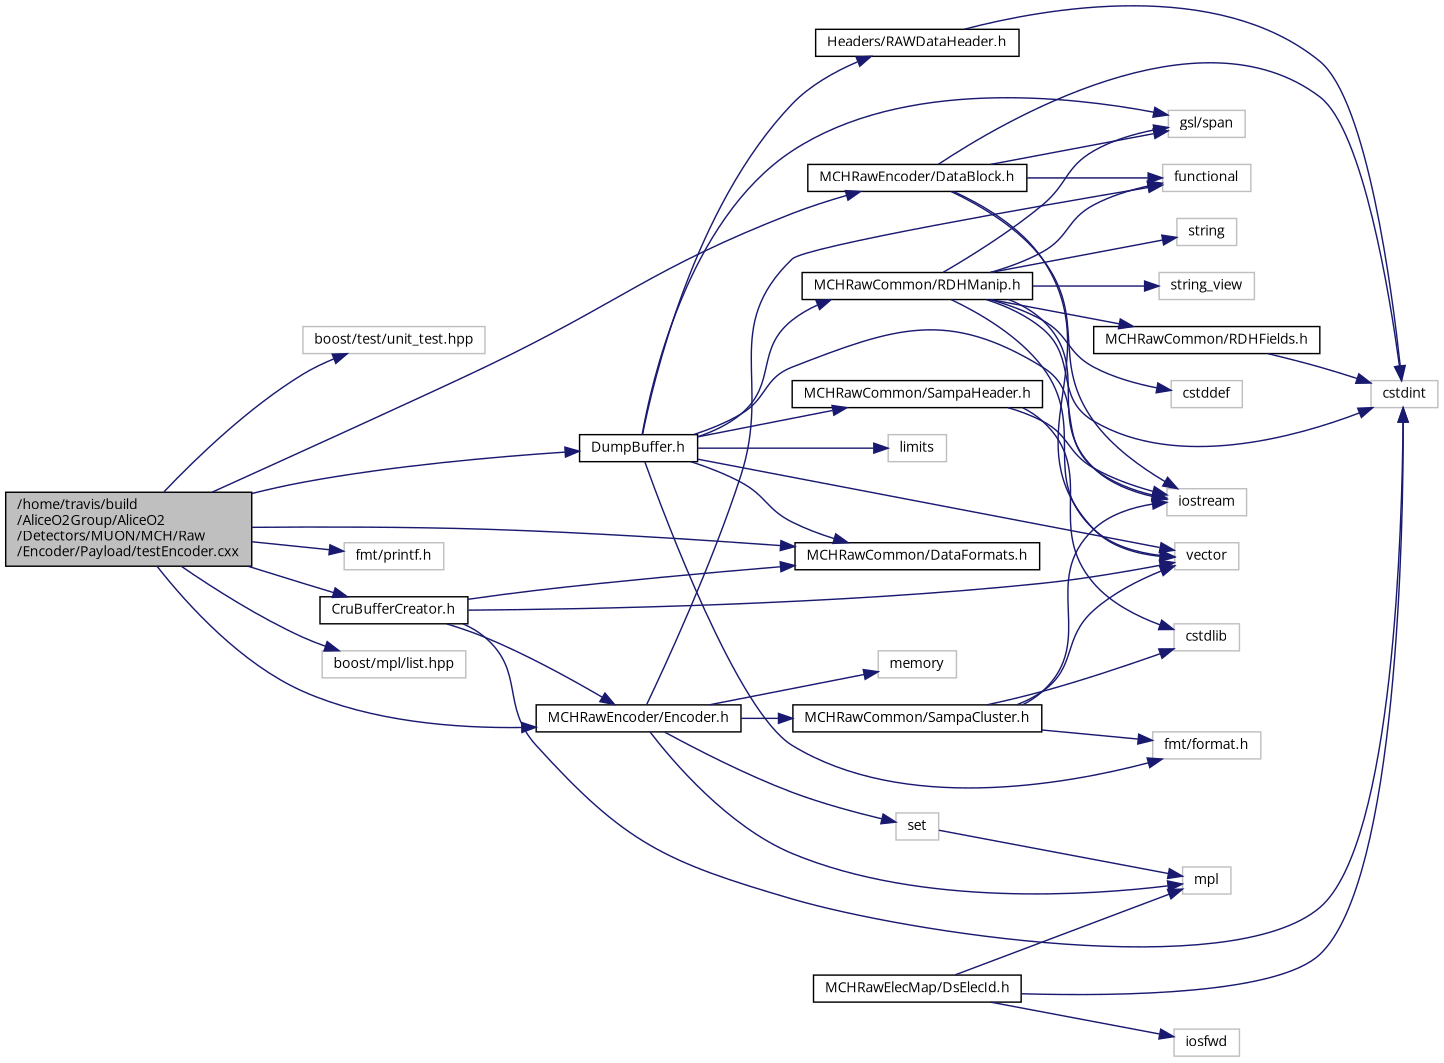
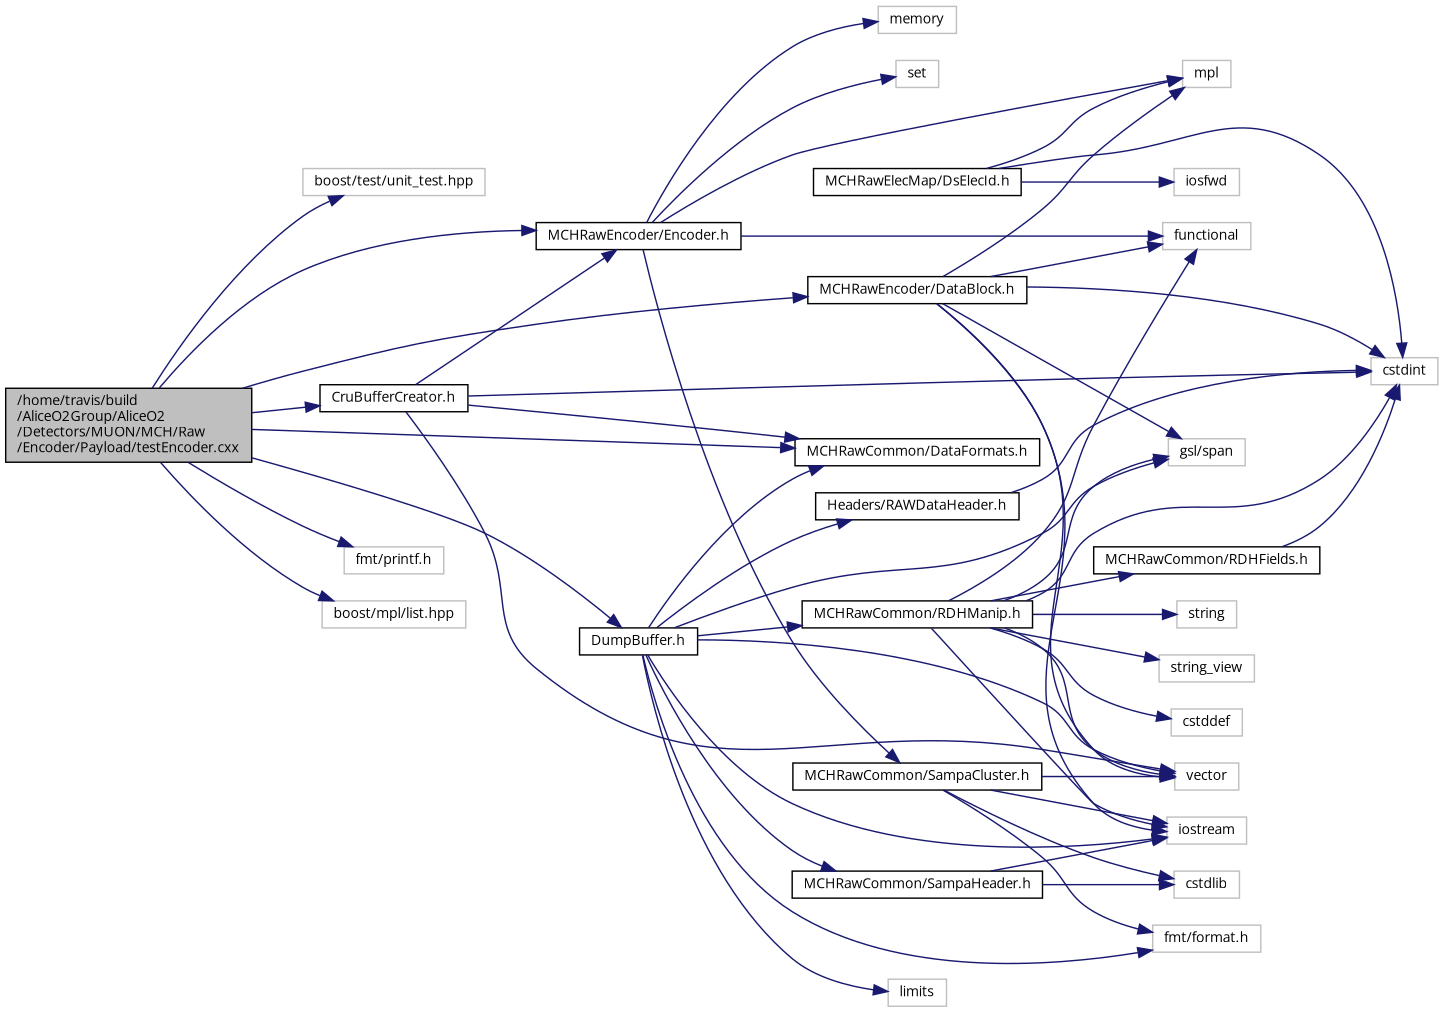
(1054, 852) -> (1057, 196)
